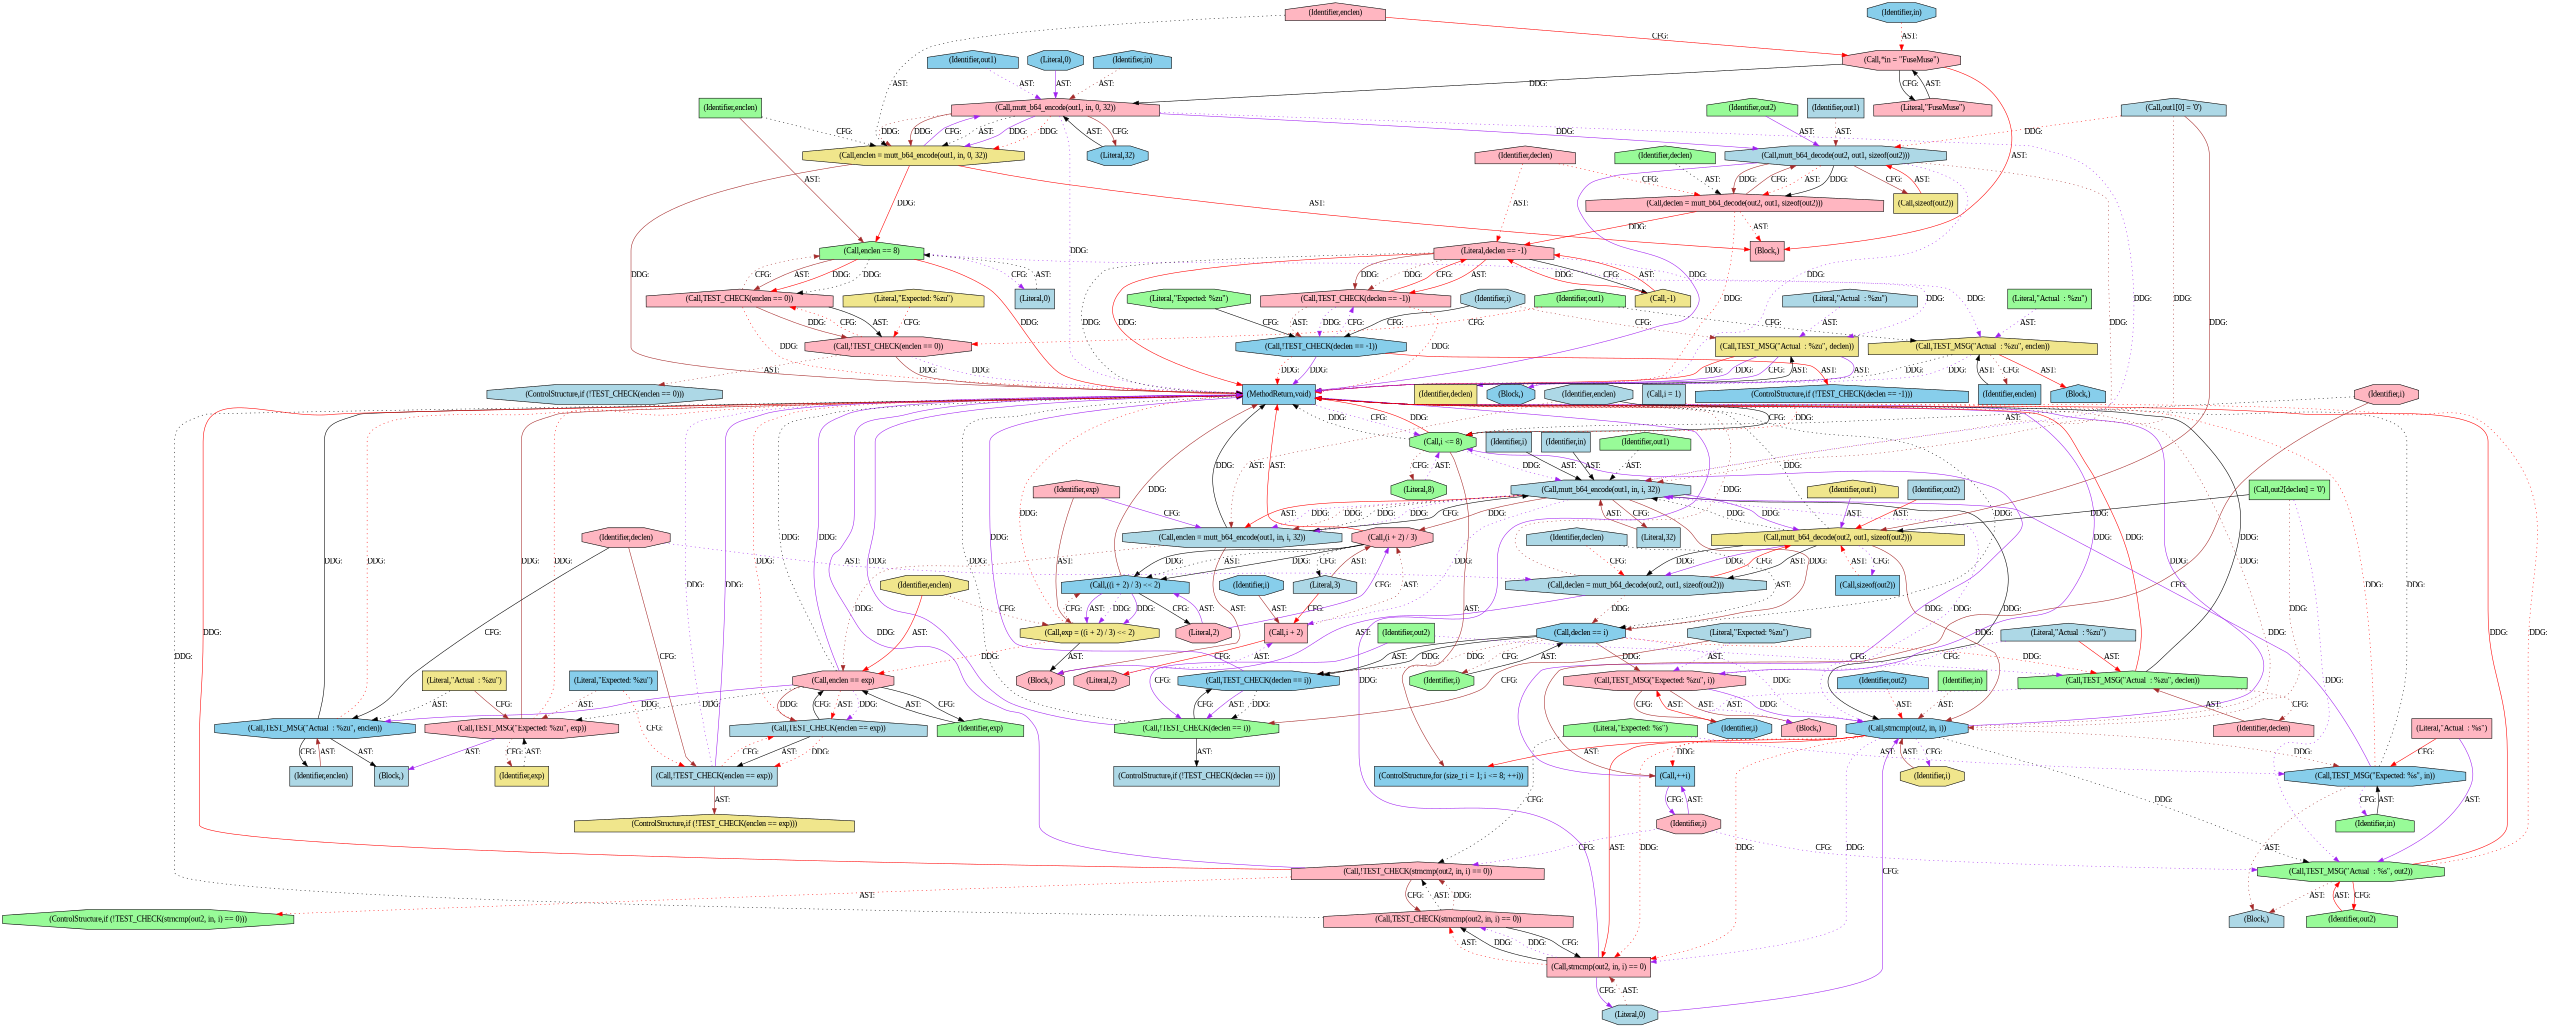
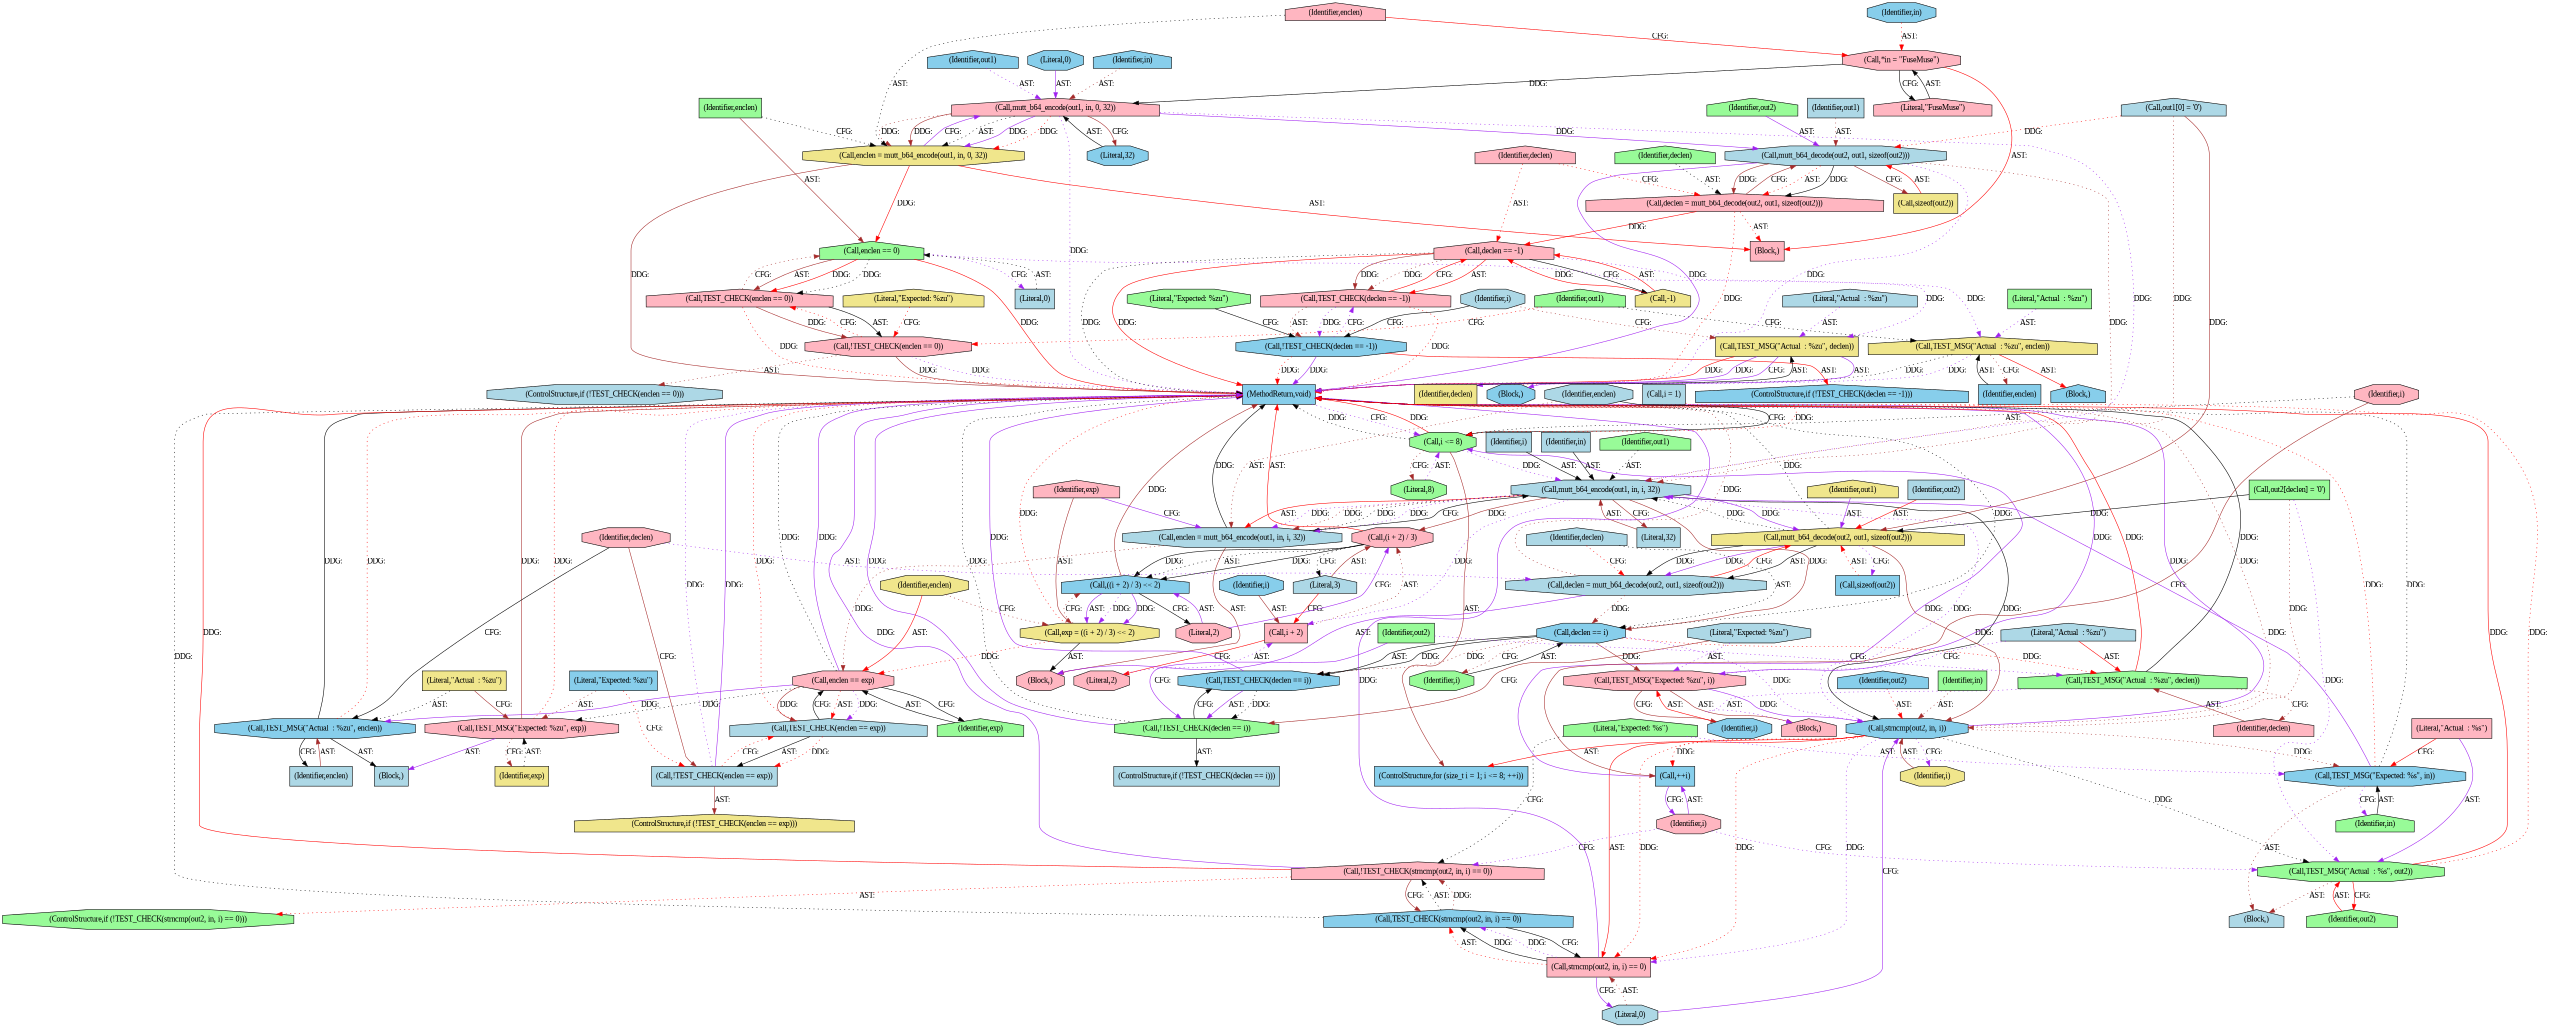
(872, 251) -> (872, 251)
(1494, 251) -> (1494, 251)
(1448, 919) -> (1448, 919)
